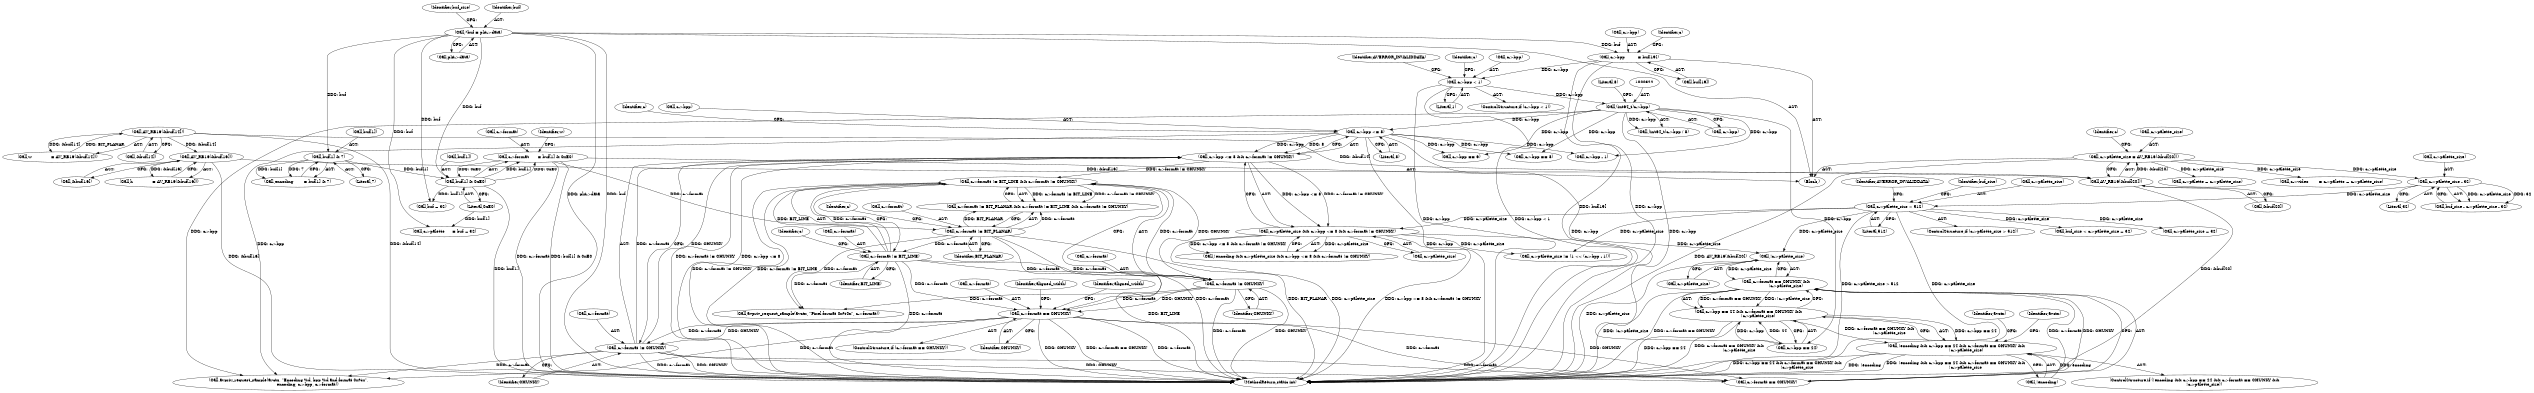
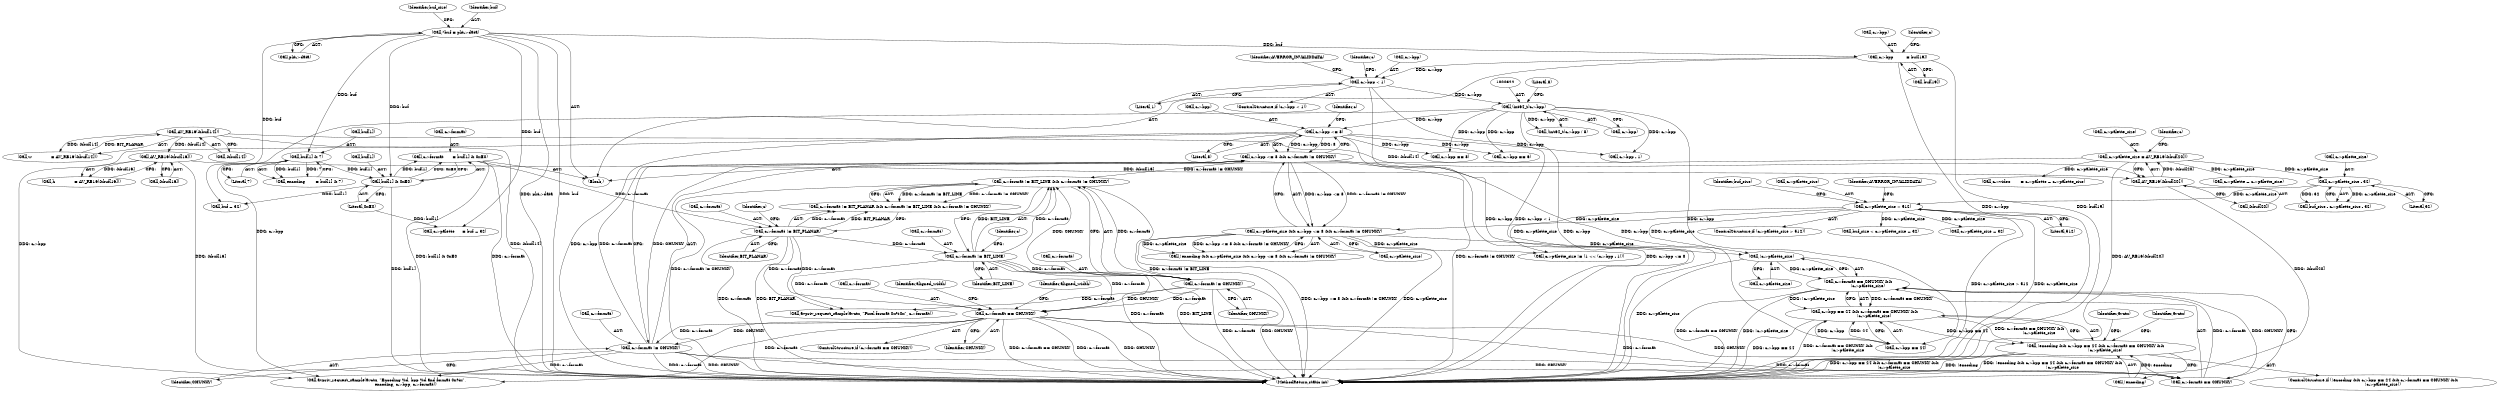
(551, 132) -> none
(470, 170) -> (463, 170)
